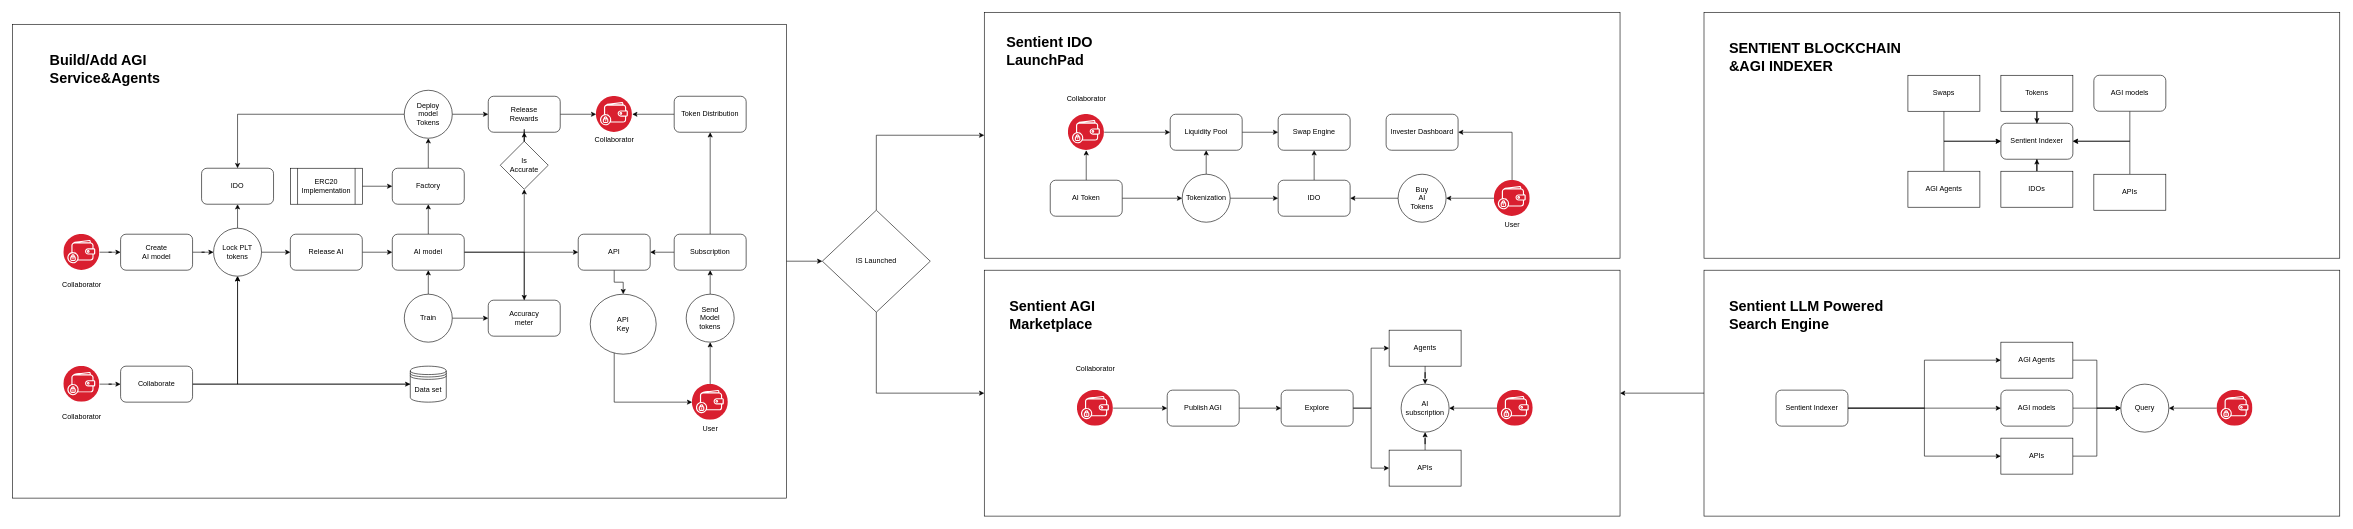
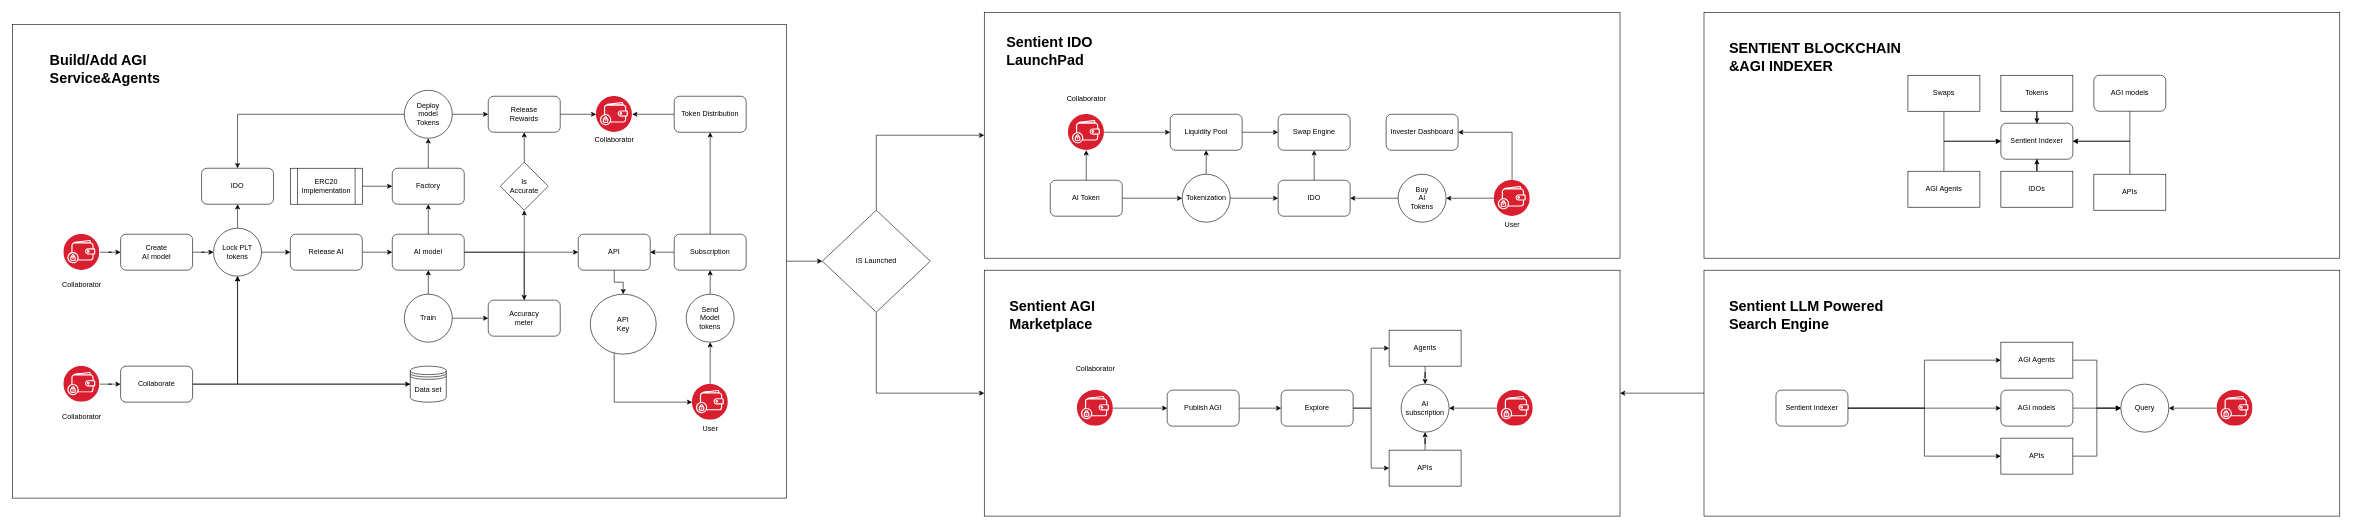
(524, 165) -> (524, 186)
